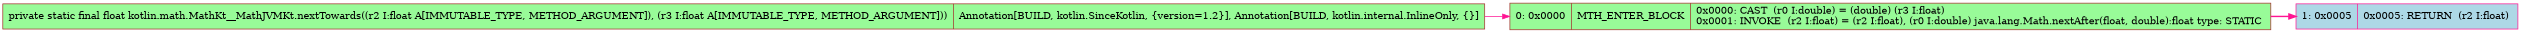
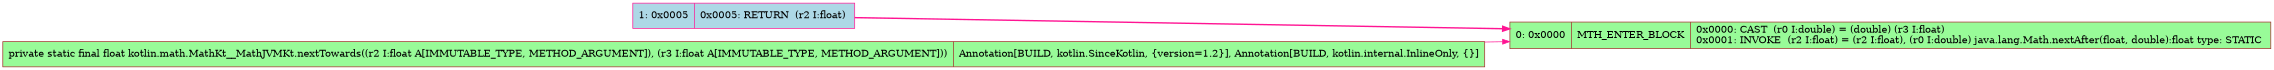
(2280, 16) -> (1179, 23)
